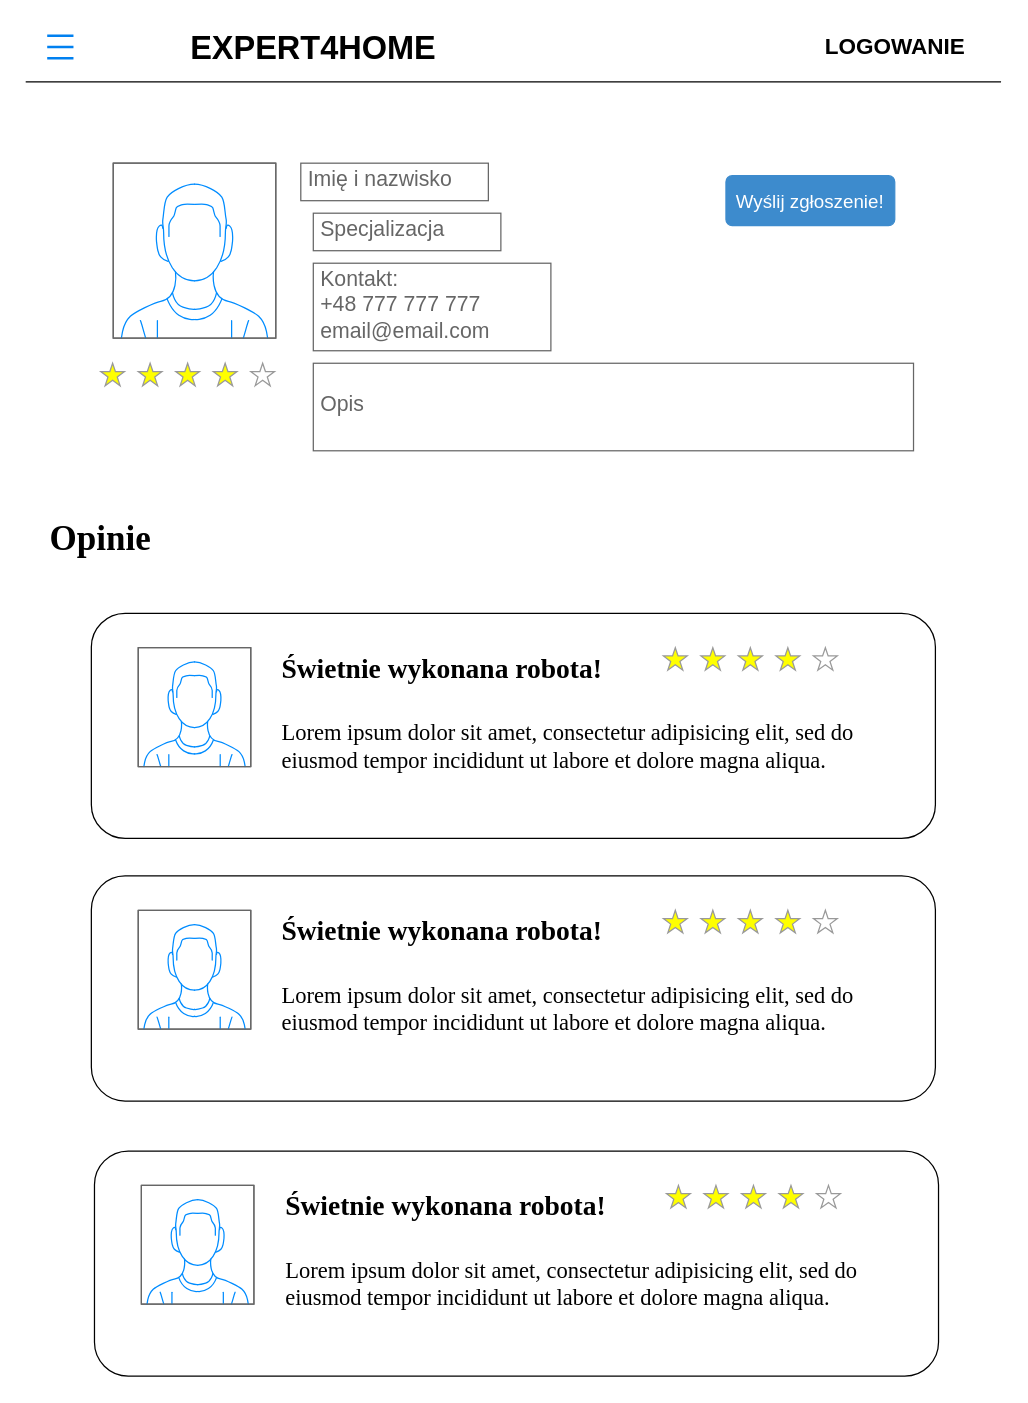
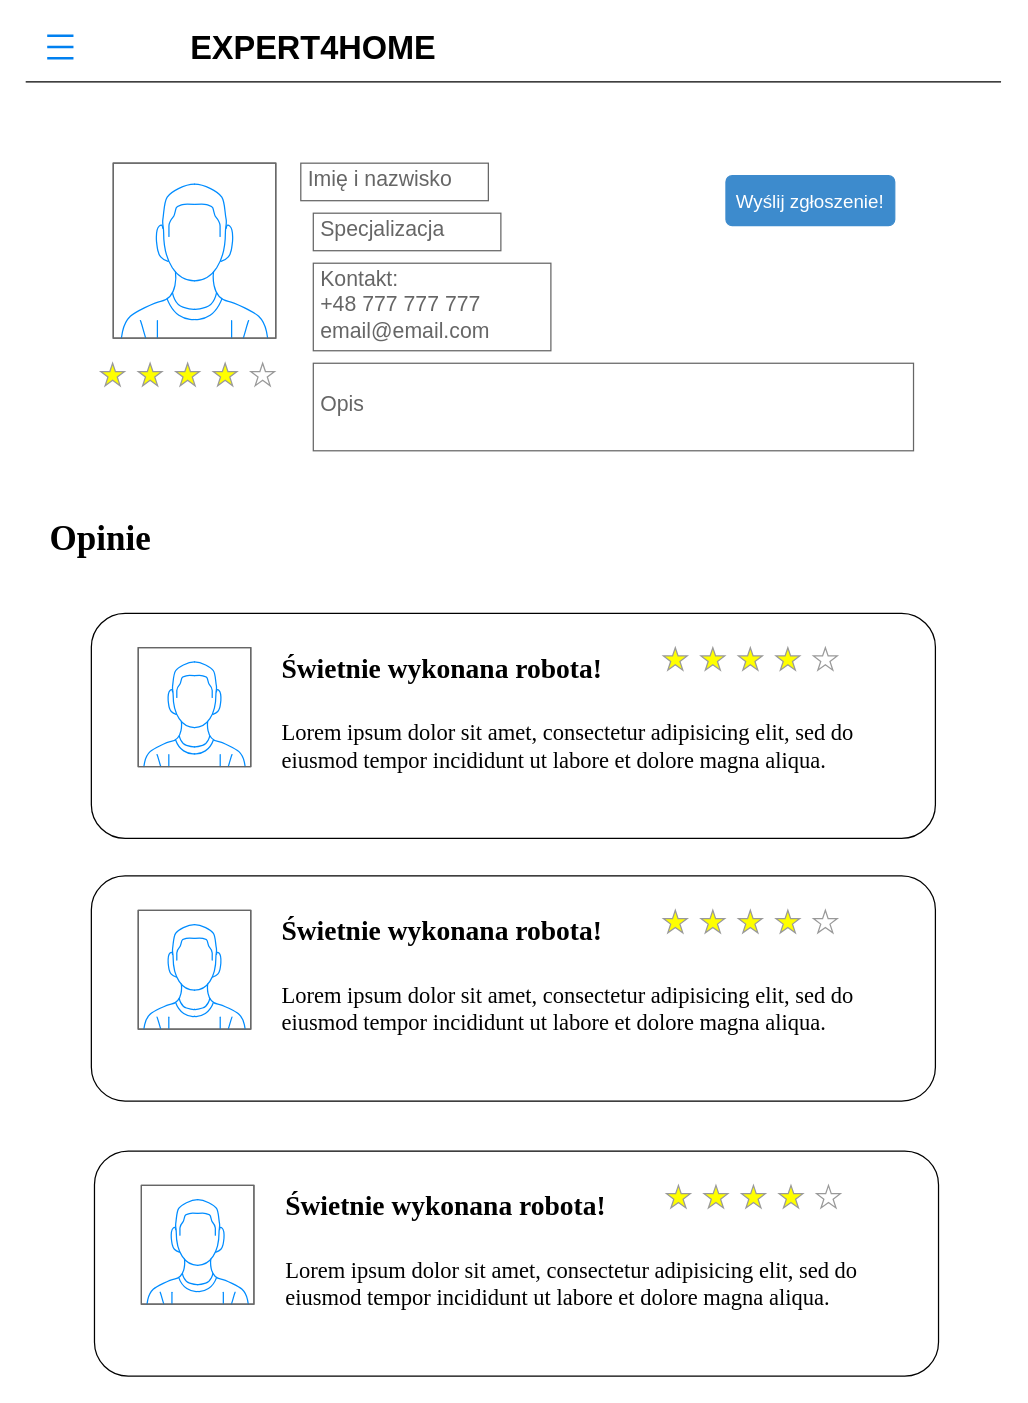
(894, 47) -> none
